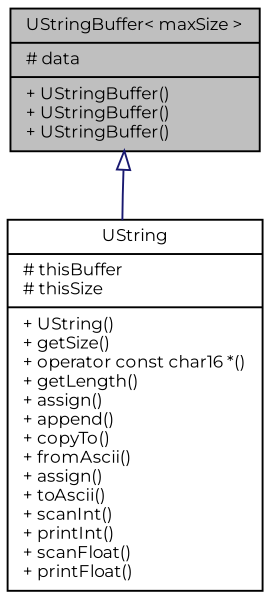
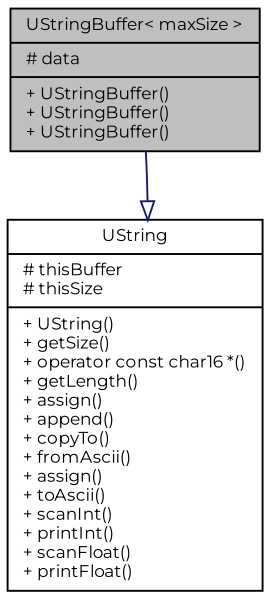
(123, 195) -> (147, 176)
